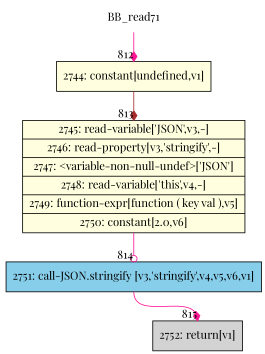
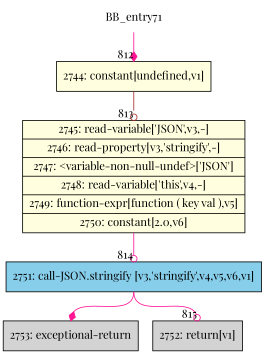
(134, 18) -> (134, 18)
(134, 101) -> (134, 101)
(162, 306) -> (162, 306)
none -> (71, 336)
